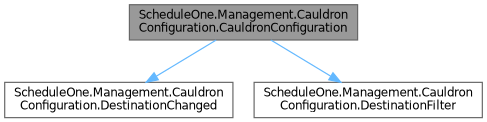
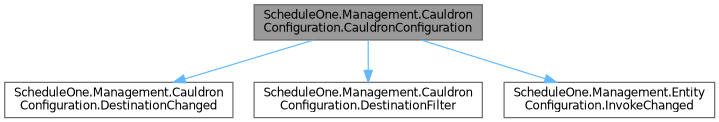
none -> (609, 100)
